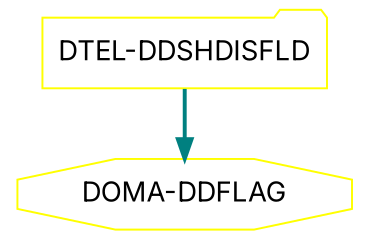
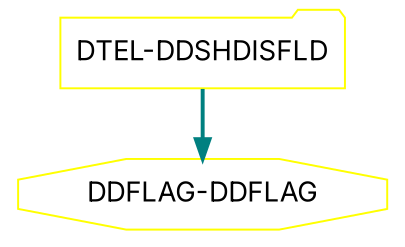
(185, 194) -> (203, 194)
